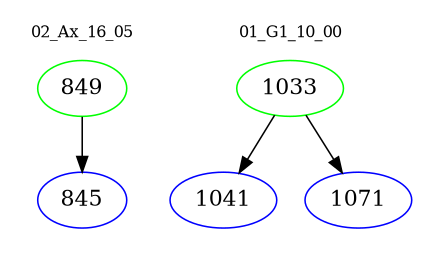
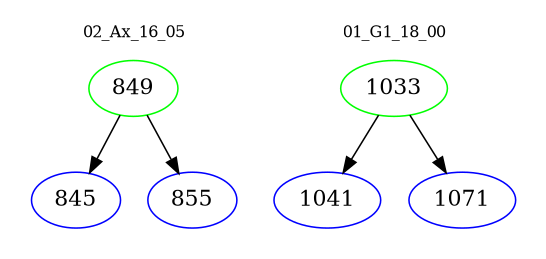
(291, 33) -> (395, 33)
none -> (192, 200)
